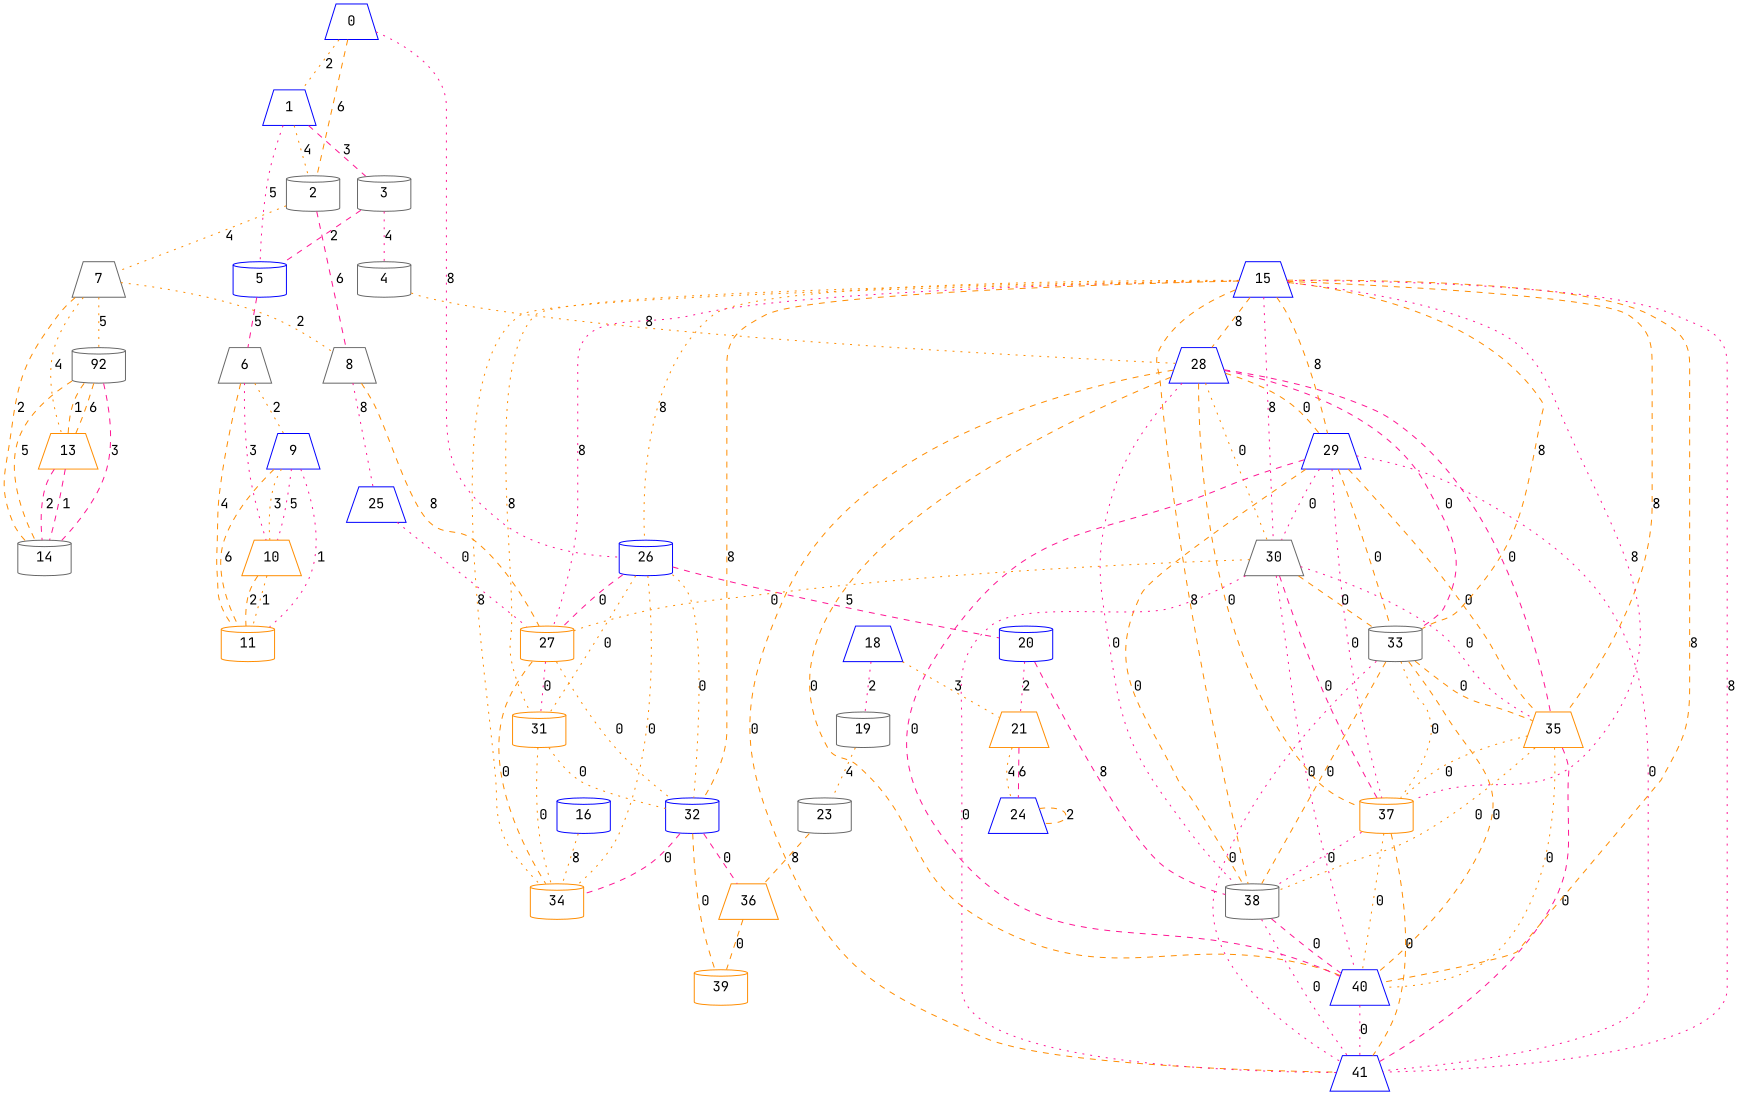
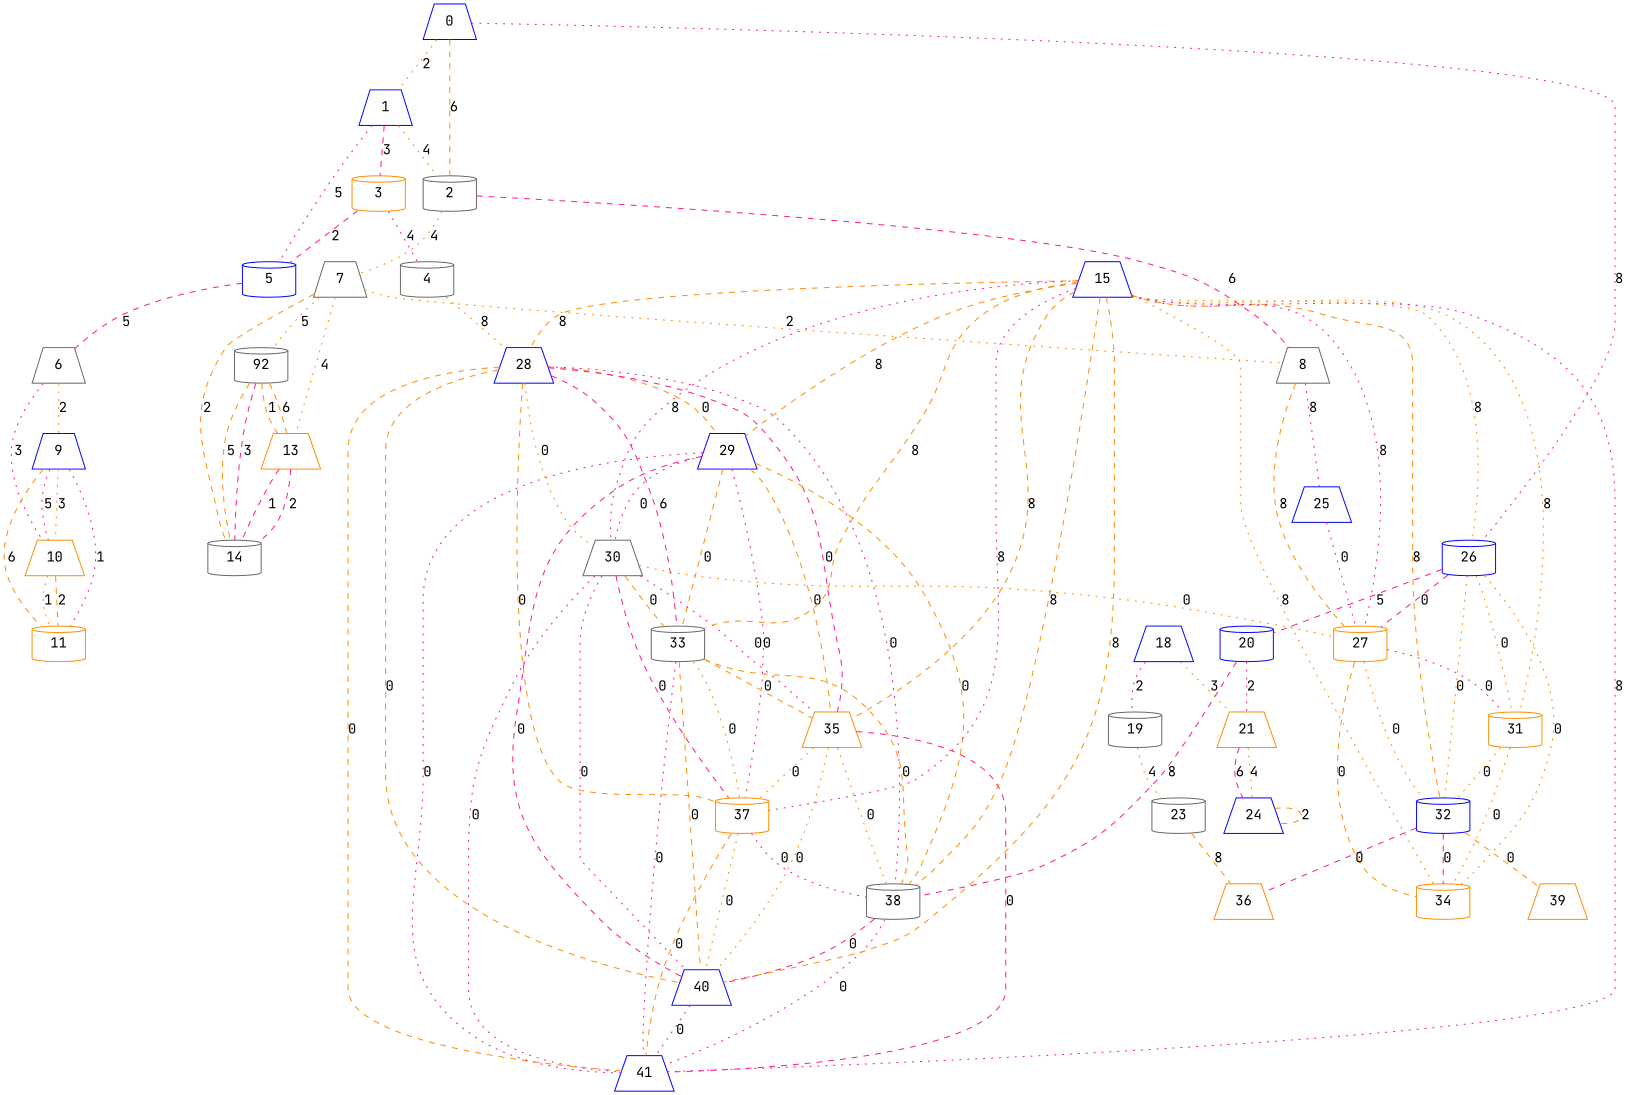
(384, 194) -> (379, 194)
(218, 505) -> none
(1449, 505) -> (664, 505)
(584, 816) -> none
(735, 945) -> none
(721, 987) -> (1558, 902)
